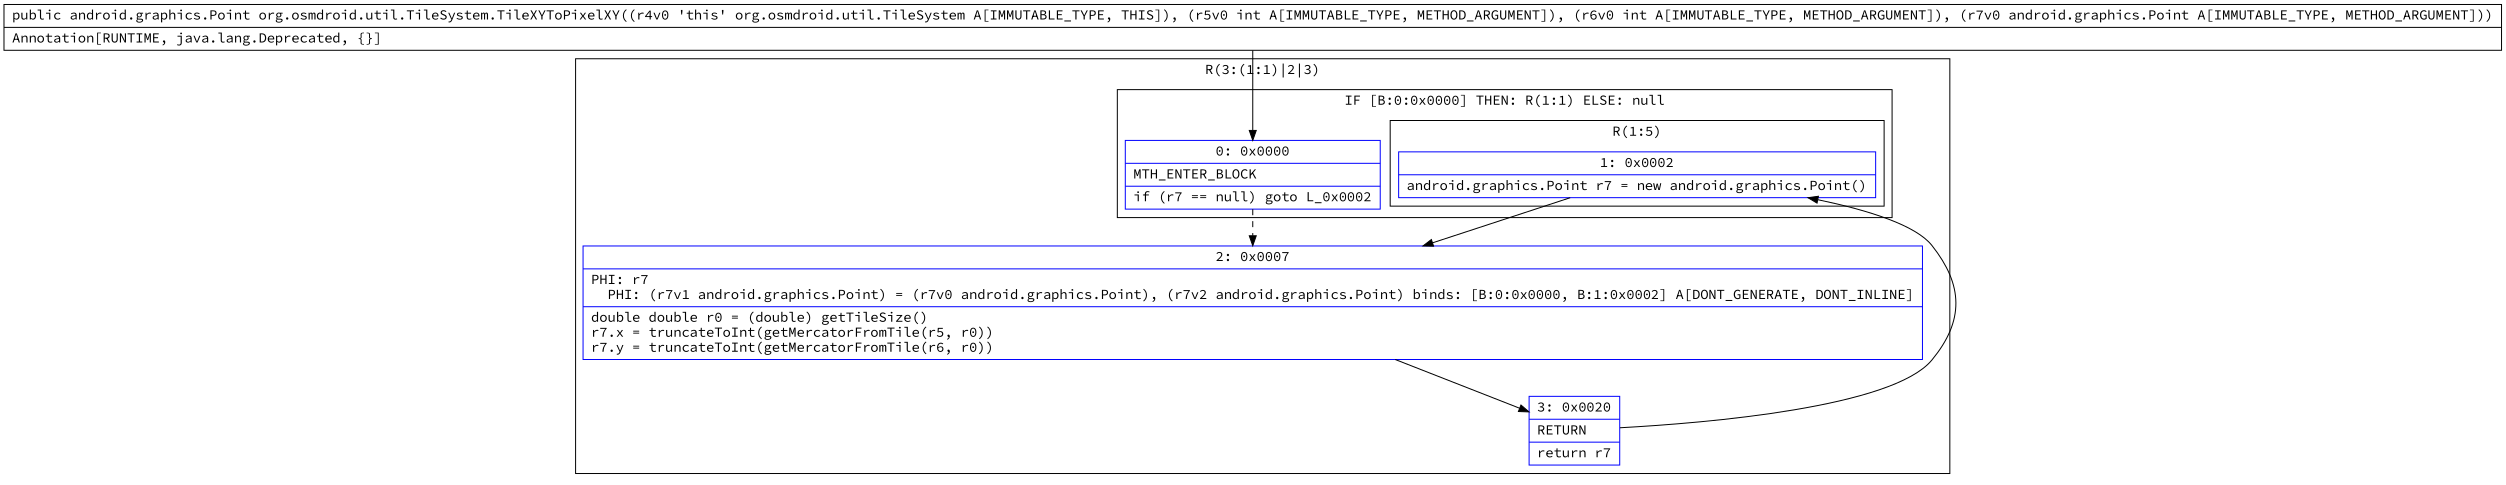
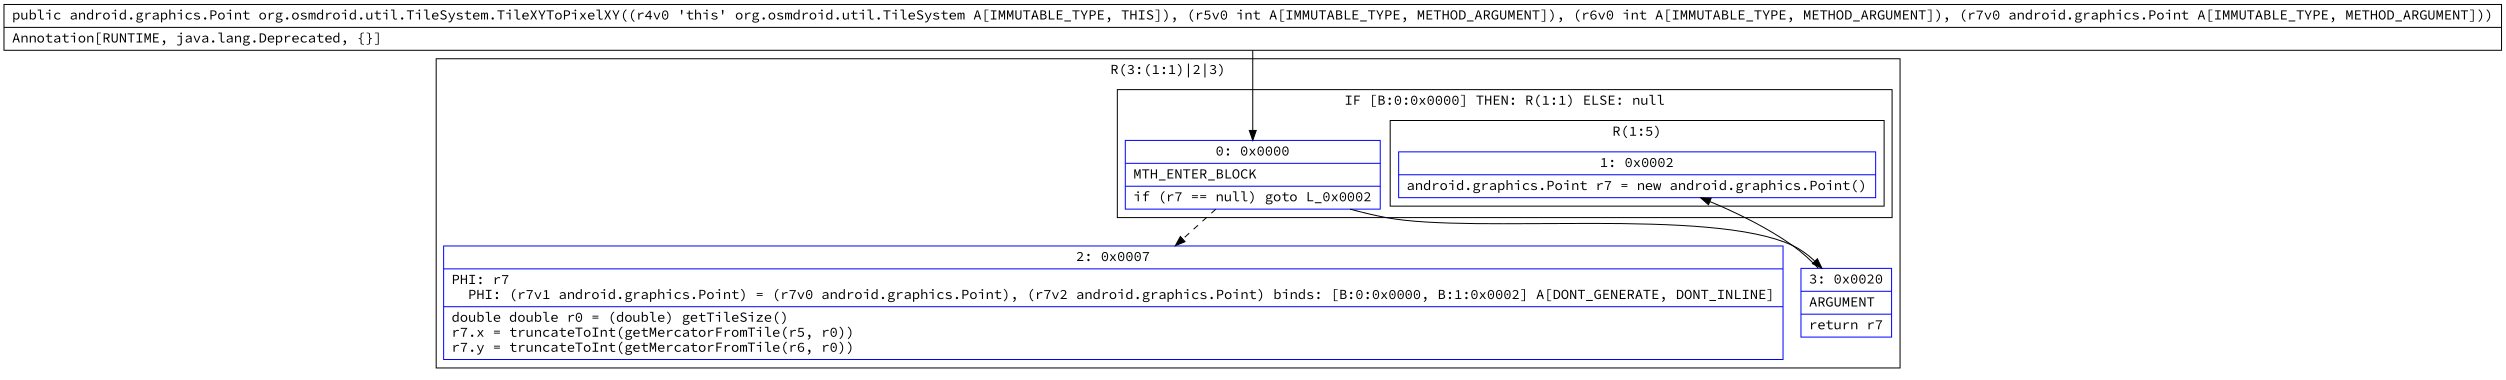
(1491, 224) -> none
(1457, 384) -> (1609, 224)
(1562, 430) -> (1842, 302)
